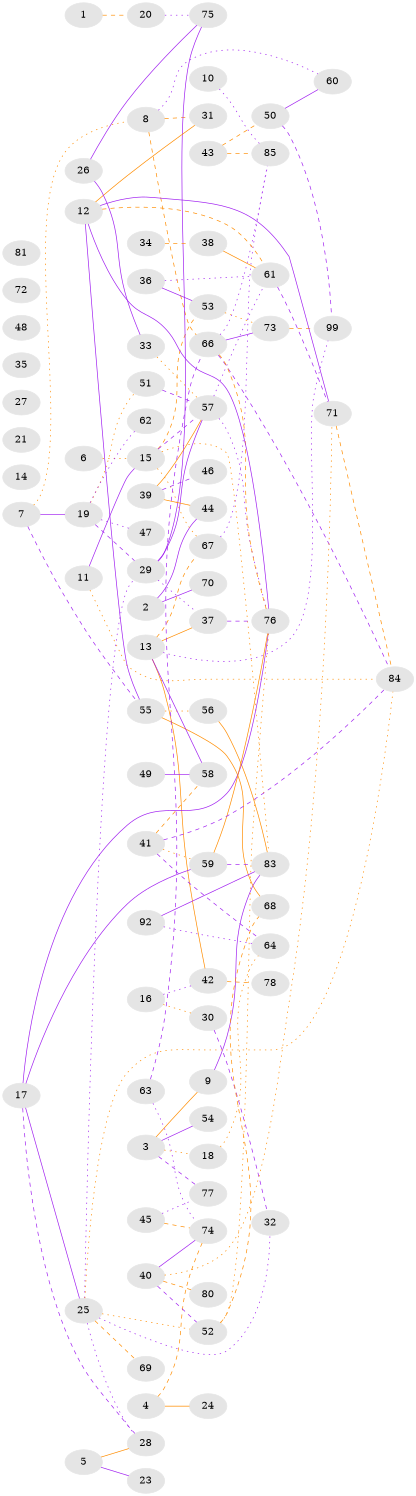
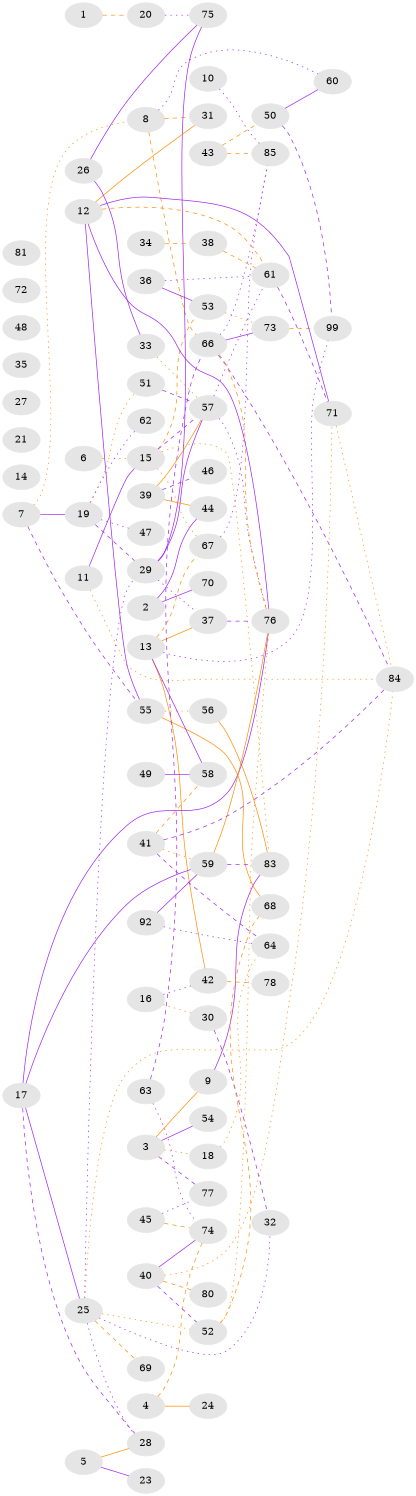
(239, 259) -> (239, 259)
(364, 546) -> (364, 546)
(210, 893) -> (180, 891)
